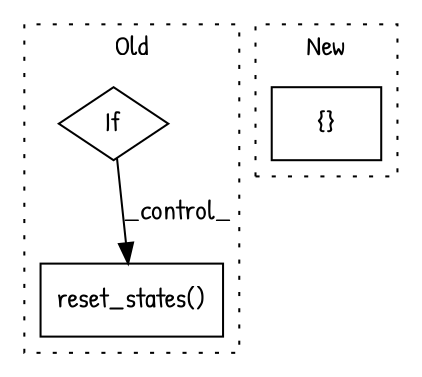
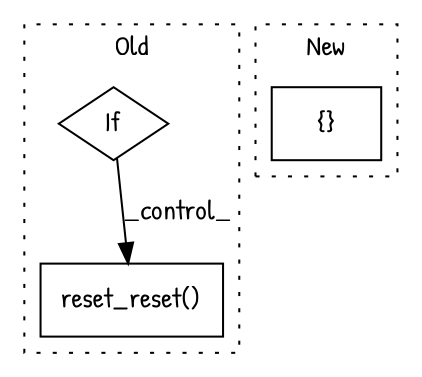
(132, 300) -> (132, 300)
